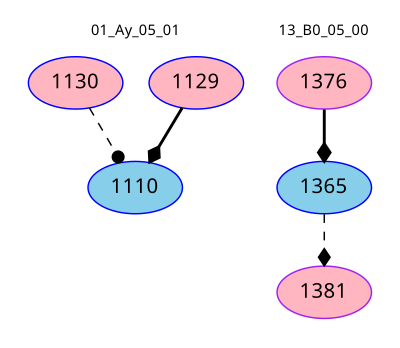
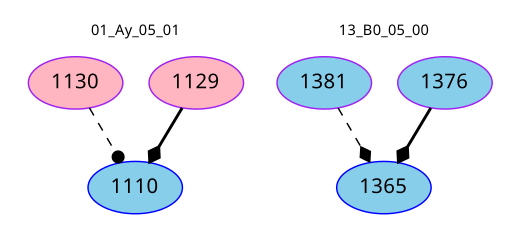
(76, 83) -> (76, 83)
(196, 83) -> (196, 83)
(324, 83) -> (445, 83)
(324, 231) -> (349, 127)
(324, 292) -> (324, 83)
